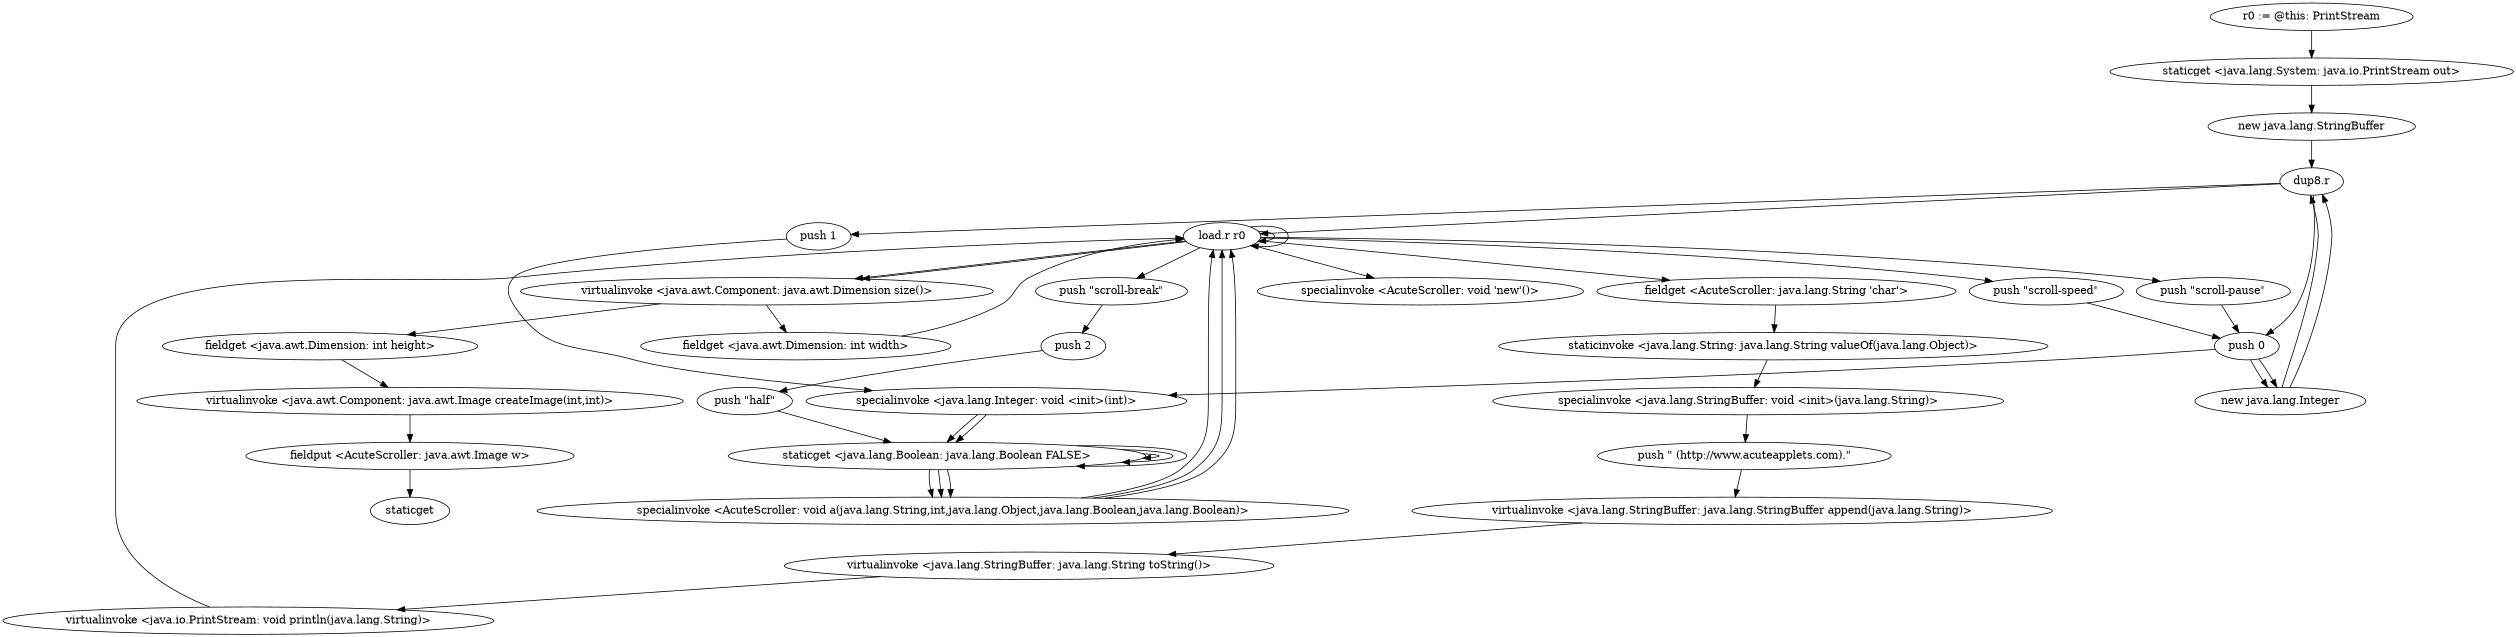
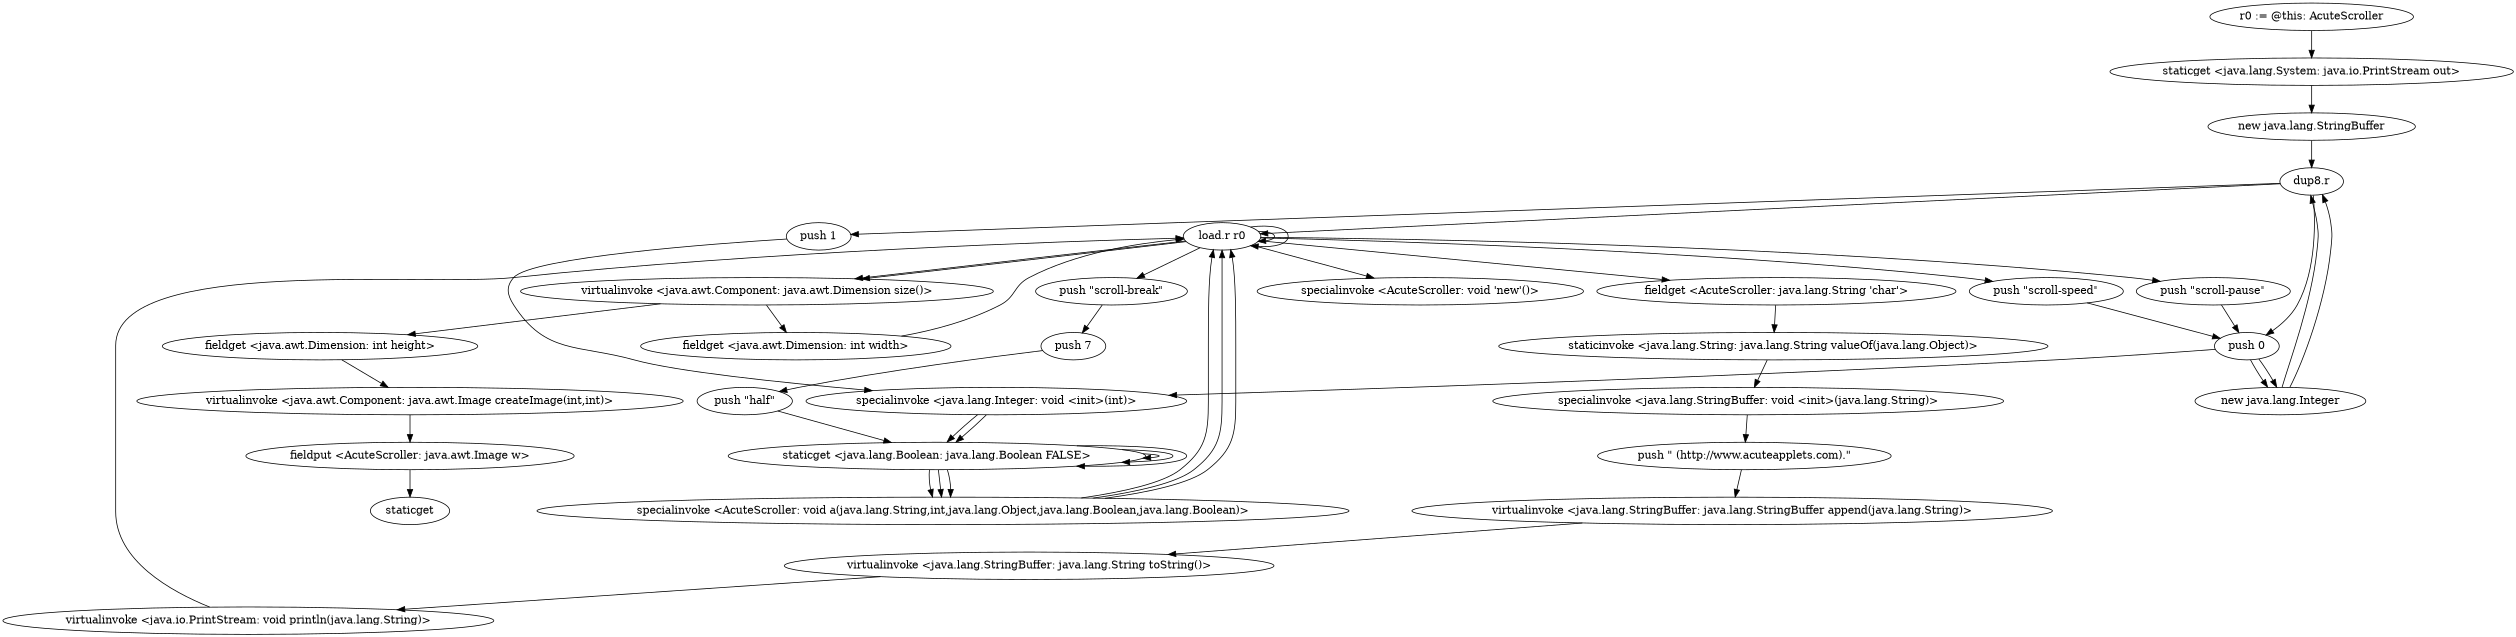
(2312, 17) -> (2312, 17)
(1073, 346) -> (1073, 346)
